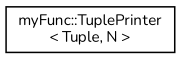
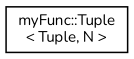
(90, 30) -> (67, 30)
